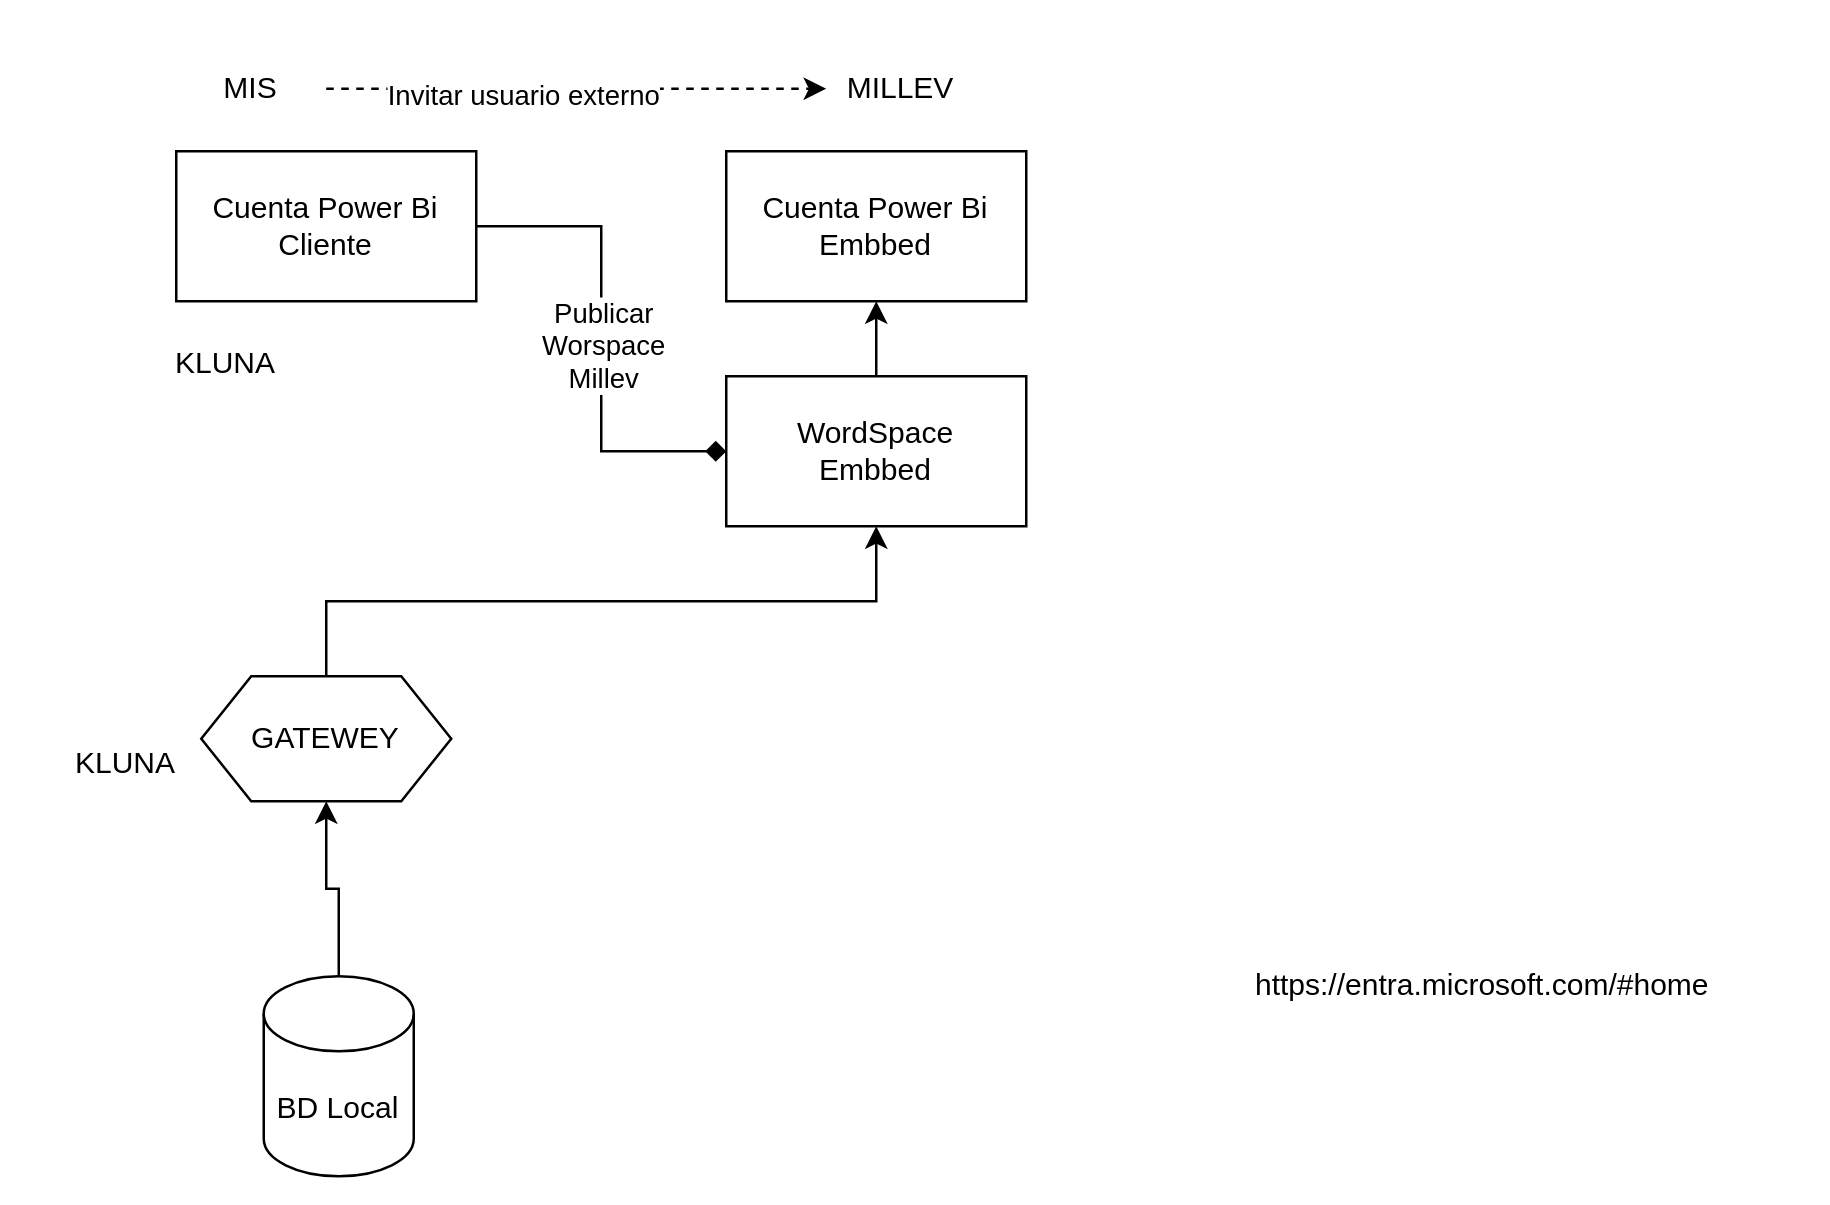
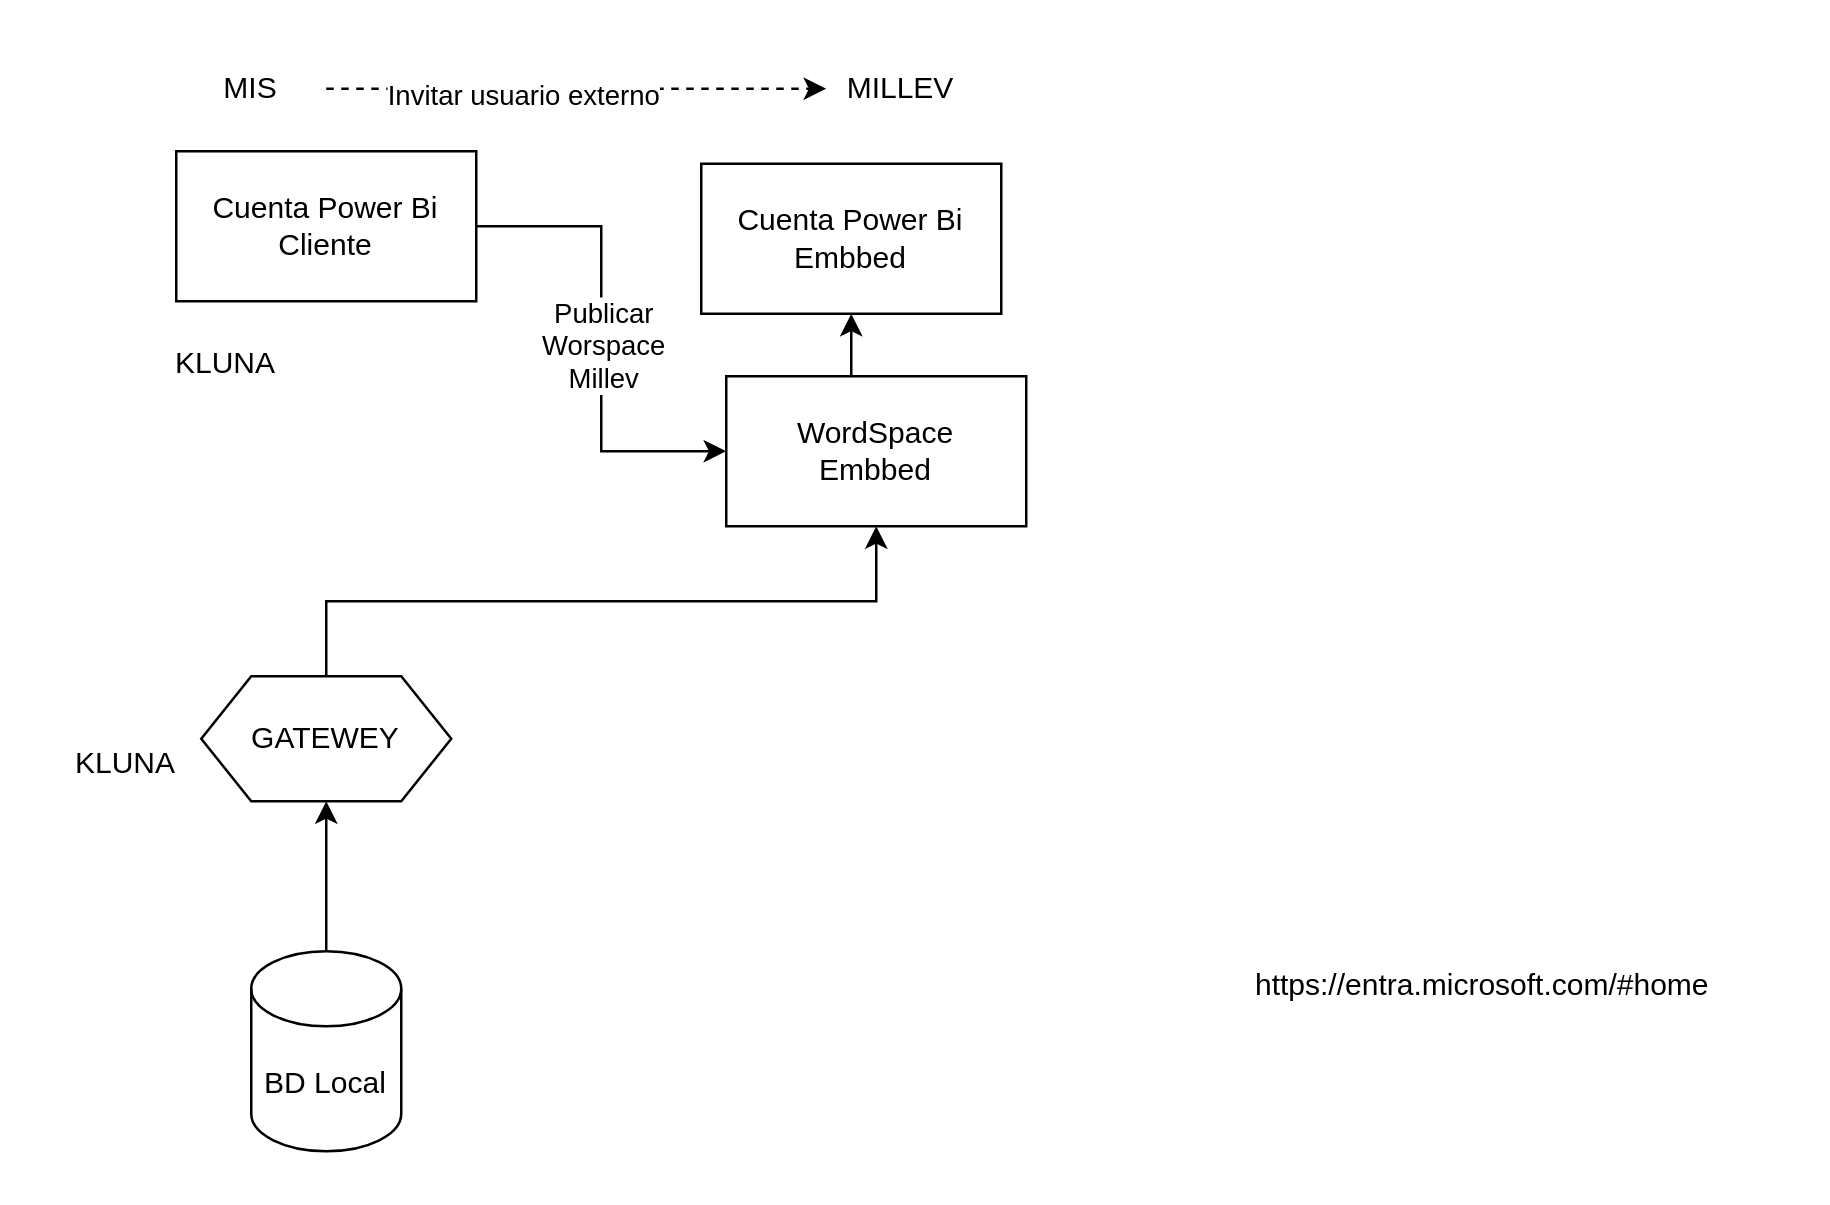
(876, 226) -> (851, 239)
(706, 451) -> (707, 451)
(339, 1076) -> (326, 1051)
